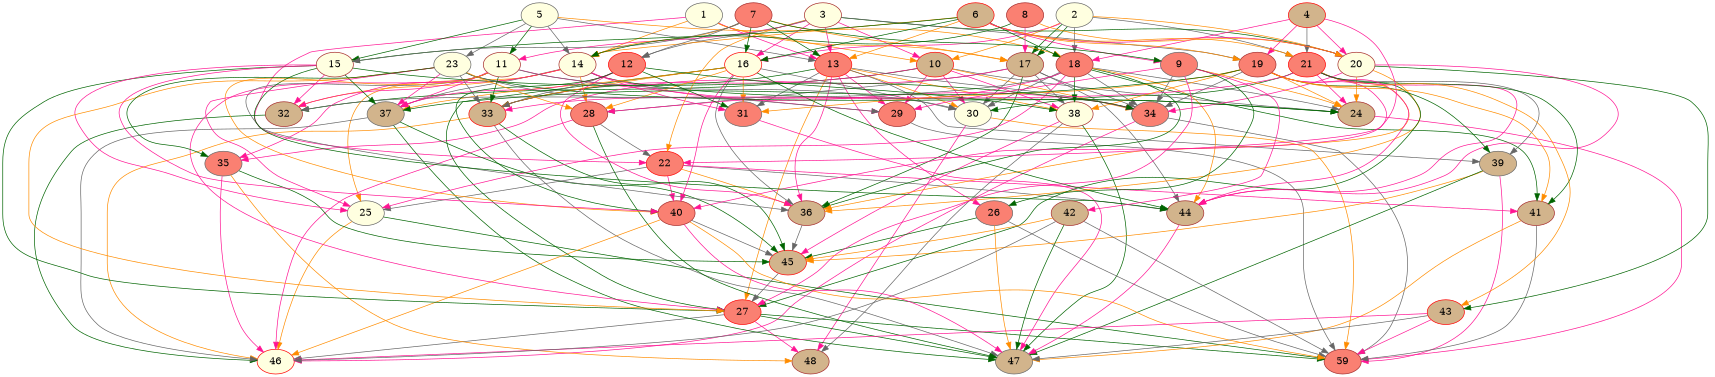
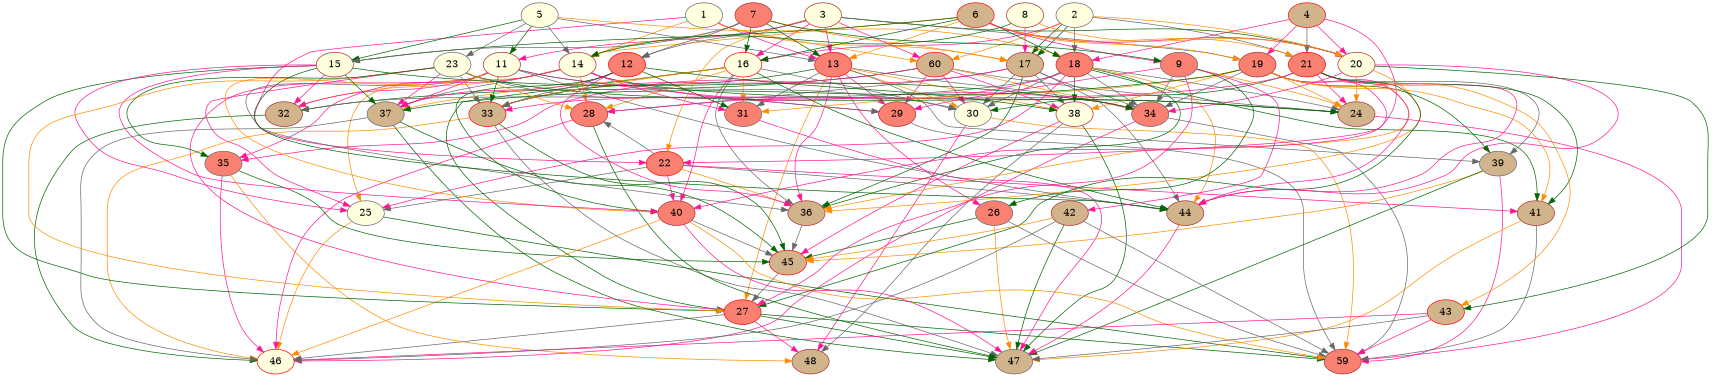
(1025, 15) -> (1025, 15)
(935, 65) -> (935, 65)
(622, 139) -> (632, 139)
none -> (836, 154)
